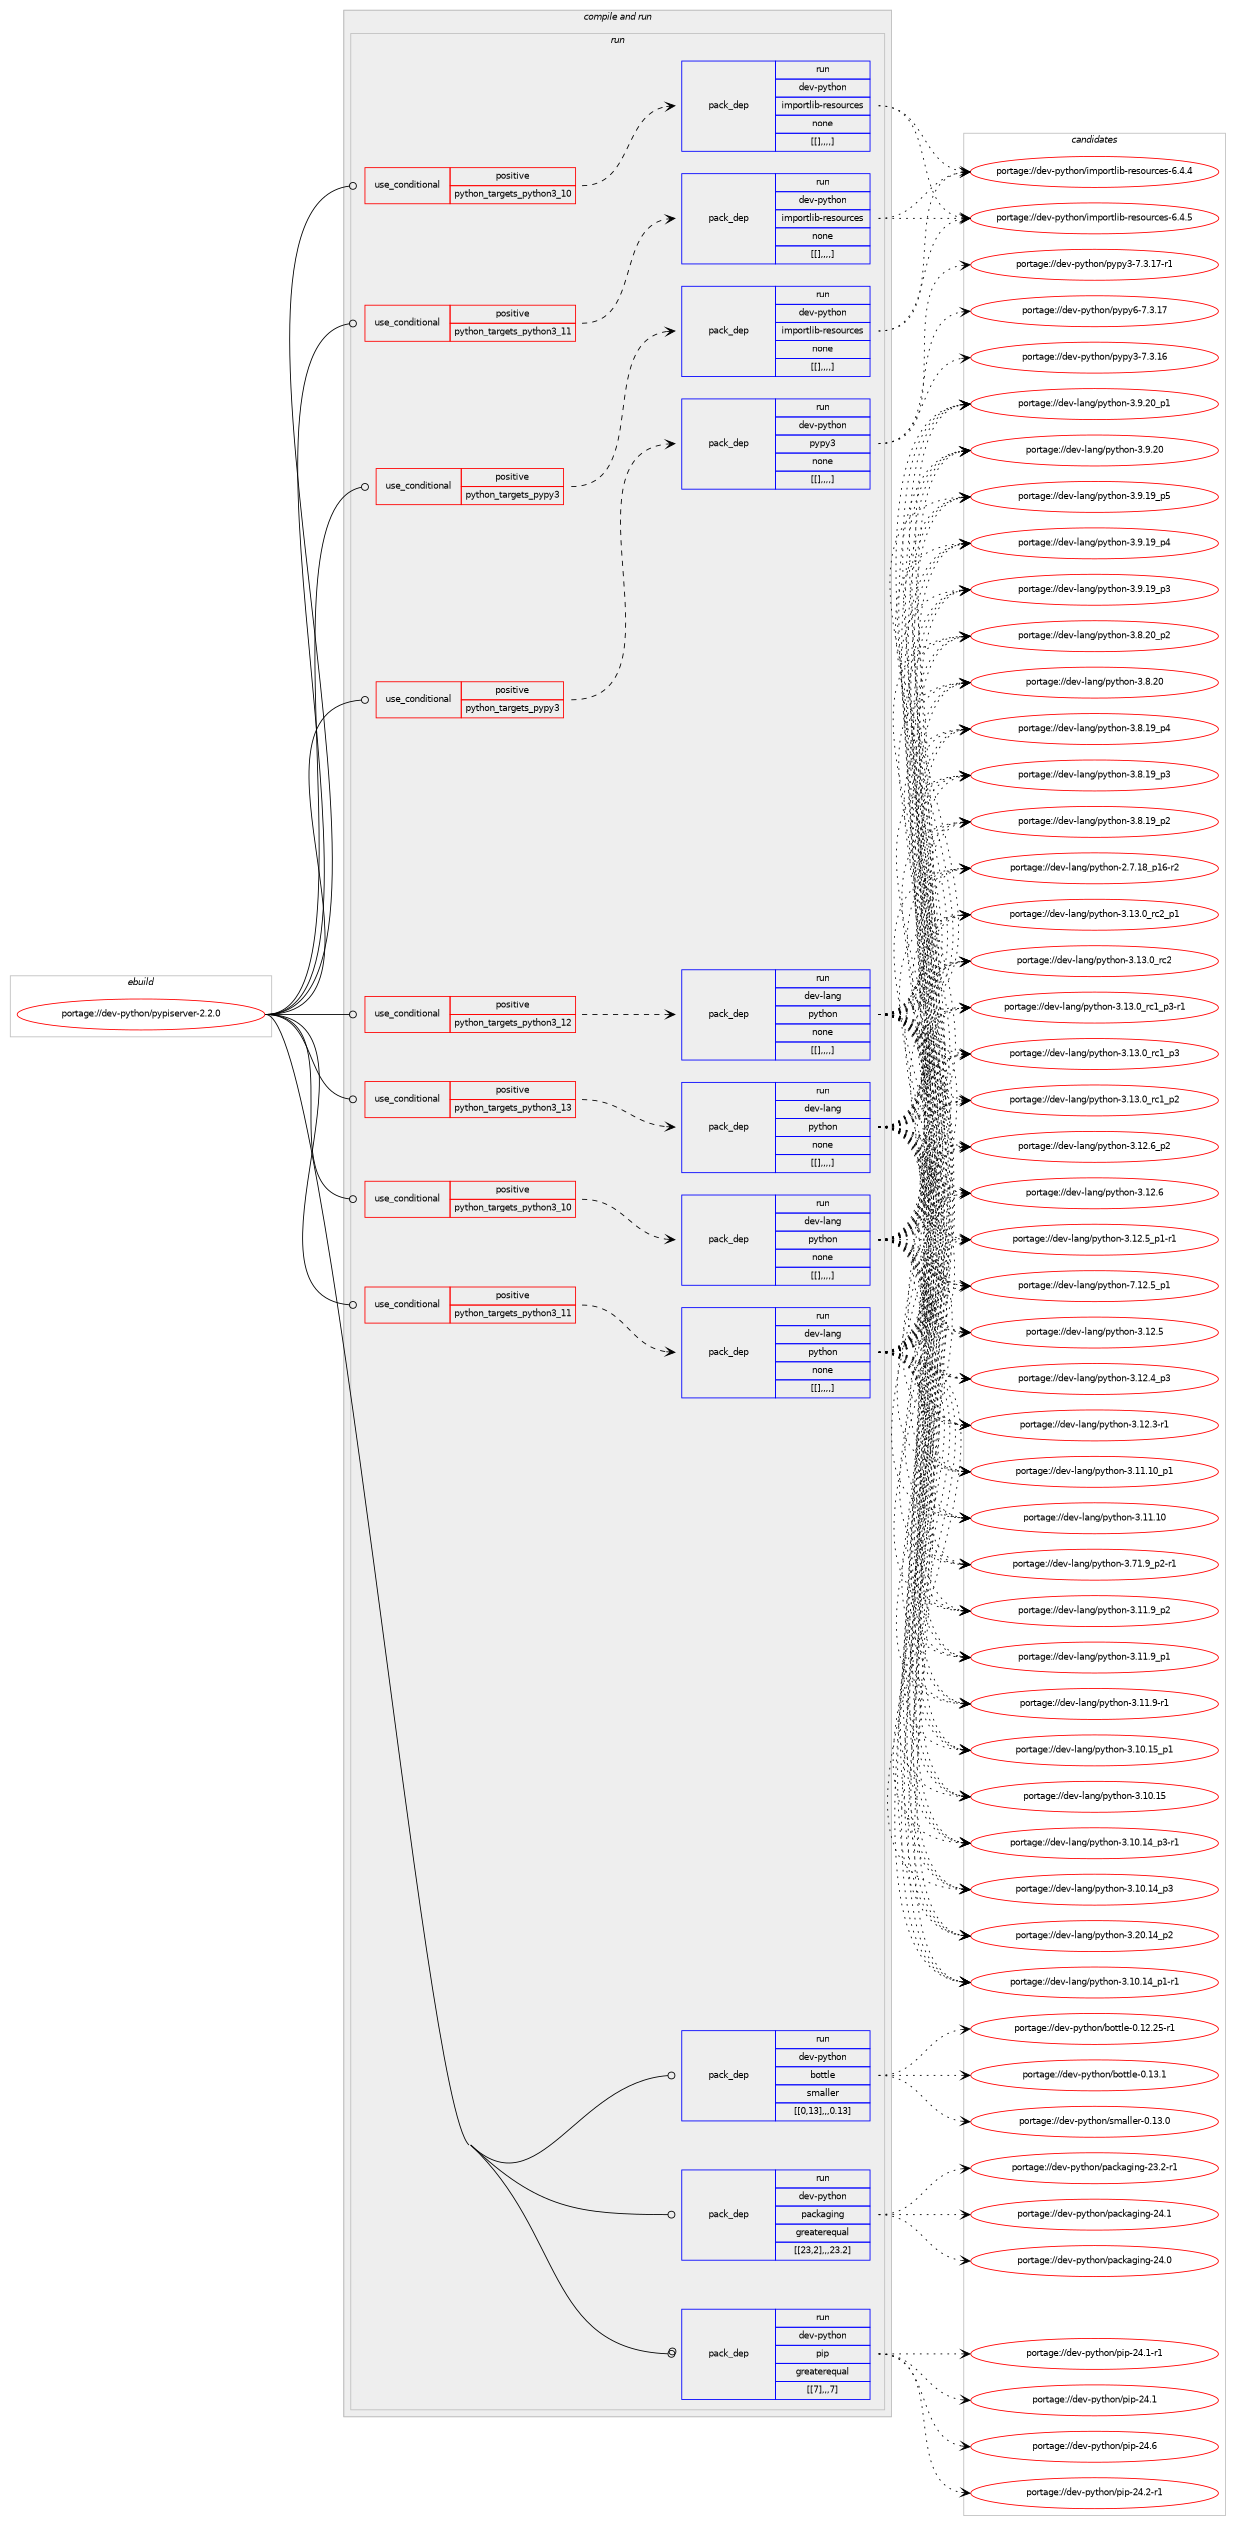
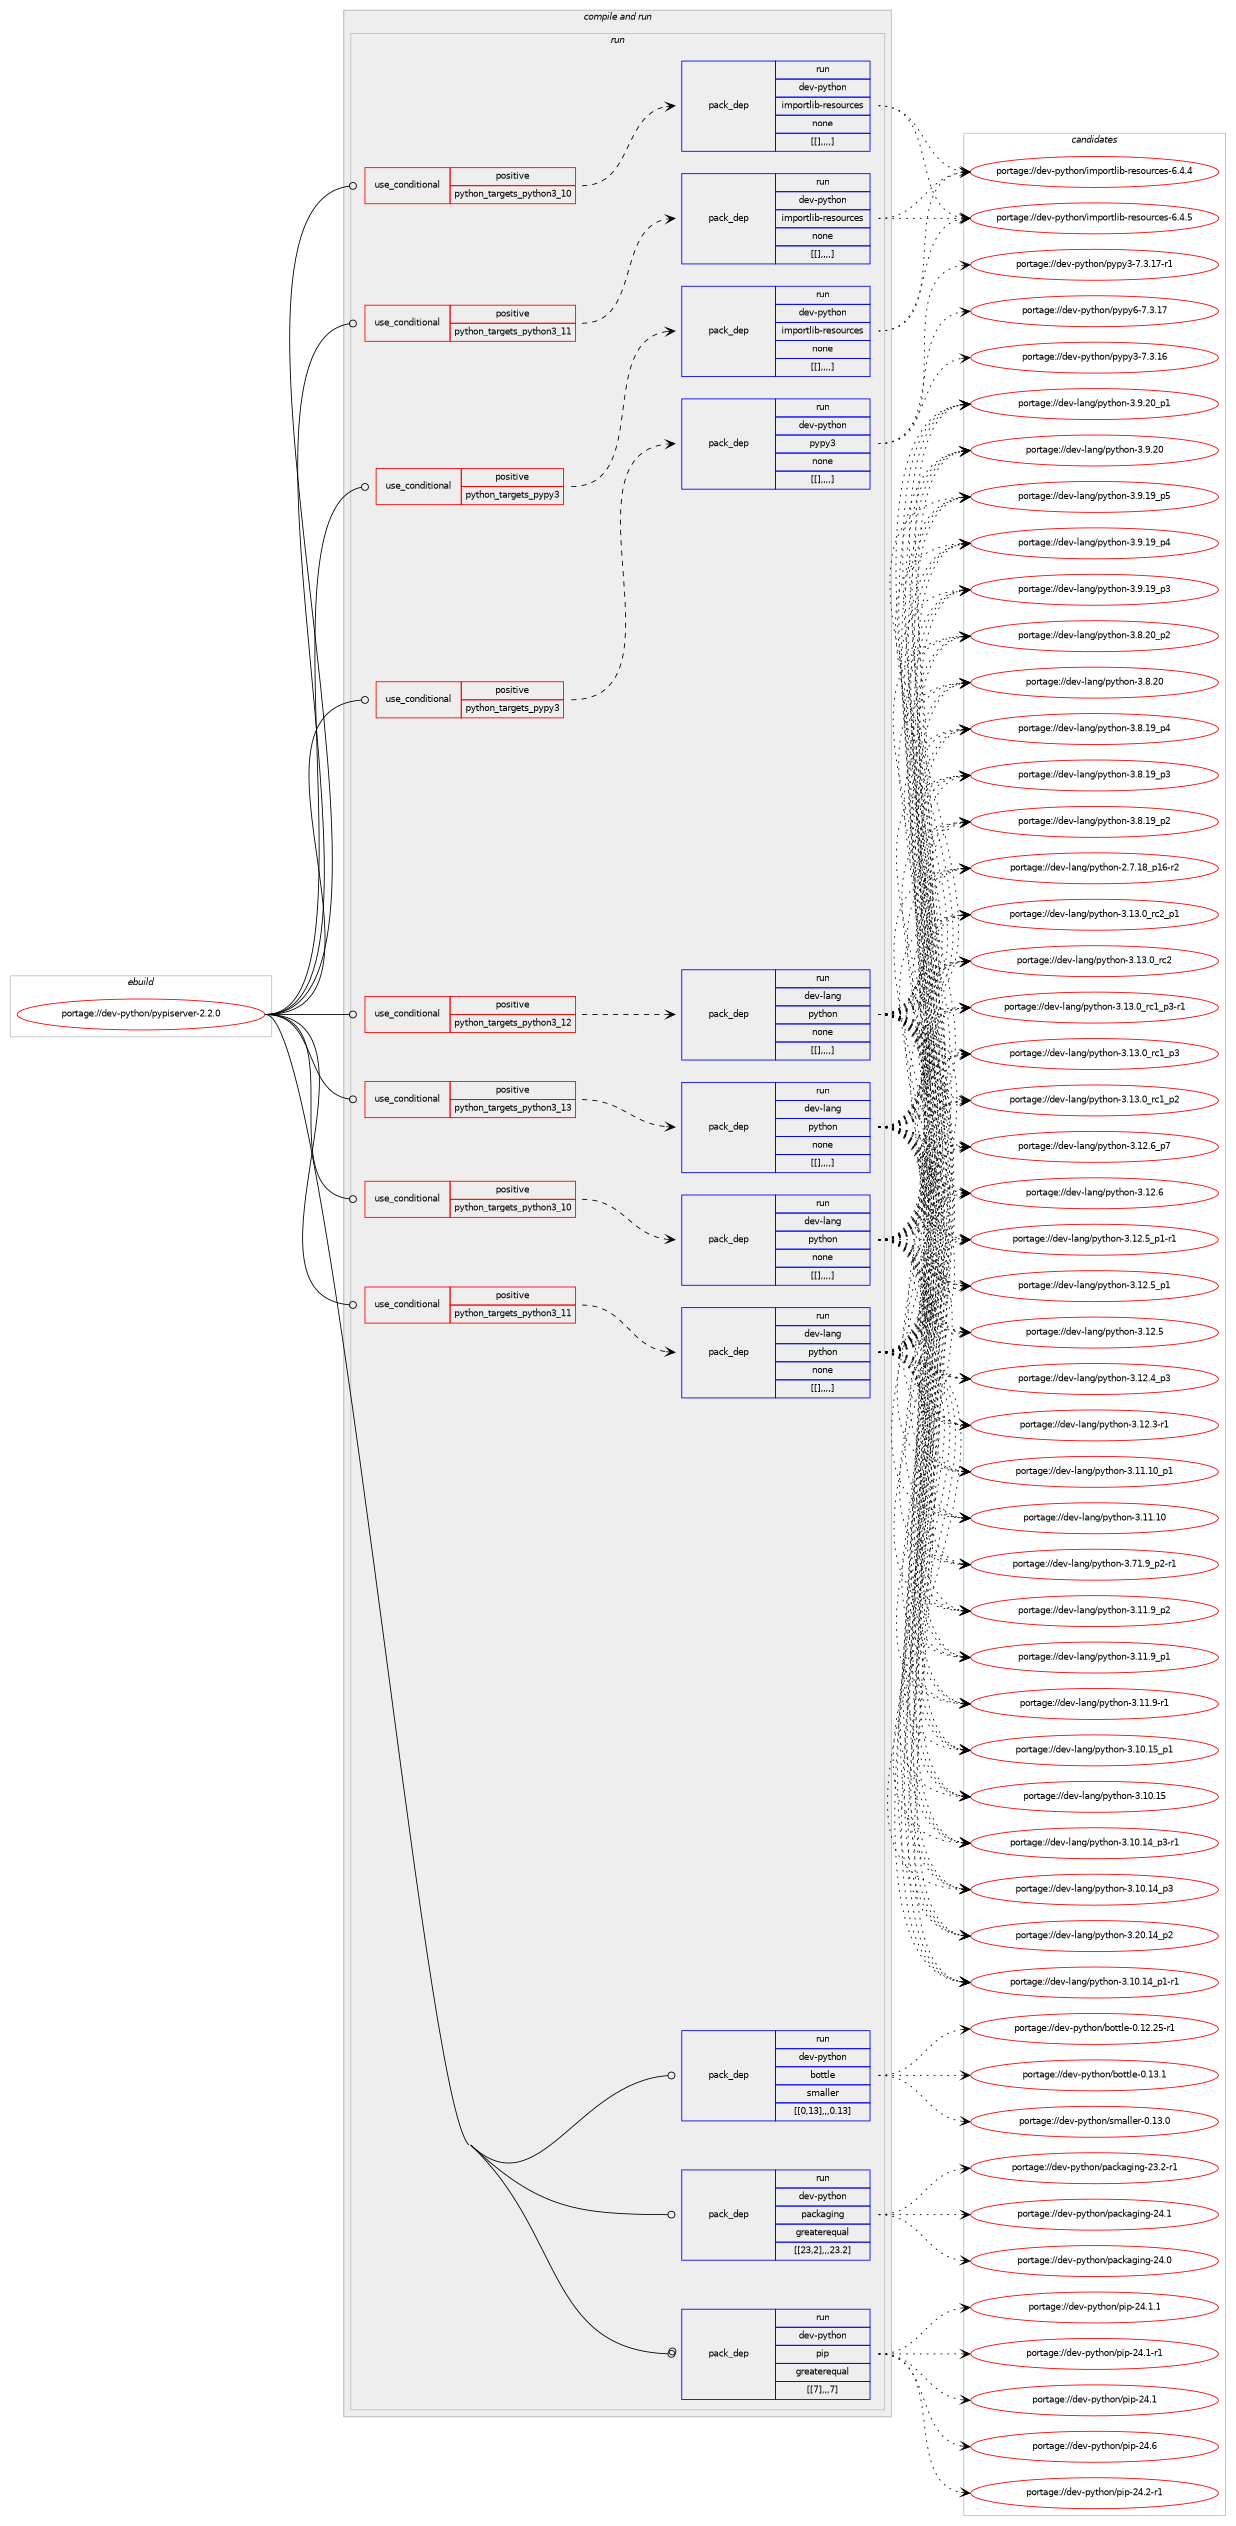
(1095, 1147) -> (1095, 1147)
(1095, 1286) -> (1095, 1286)
none -> (1095, 2307)
